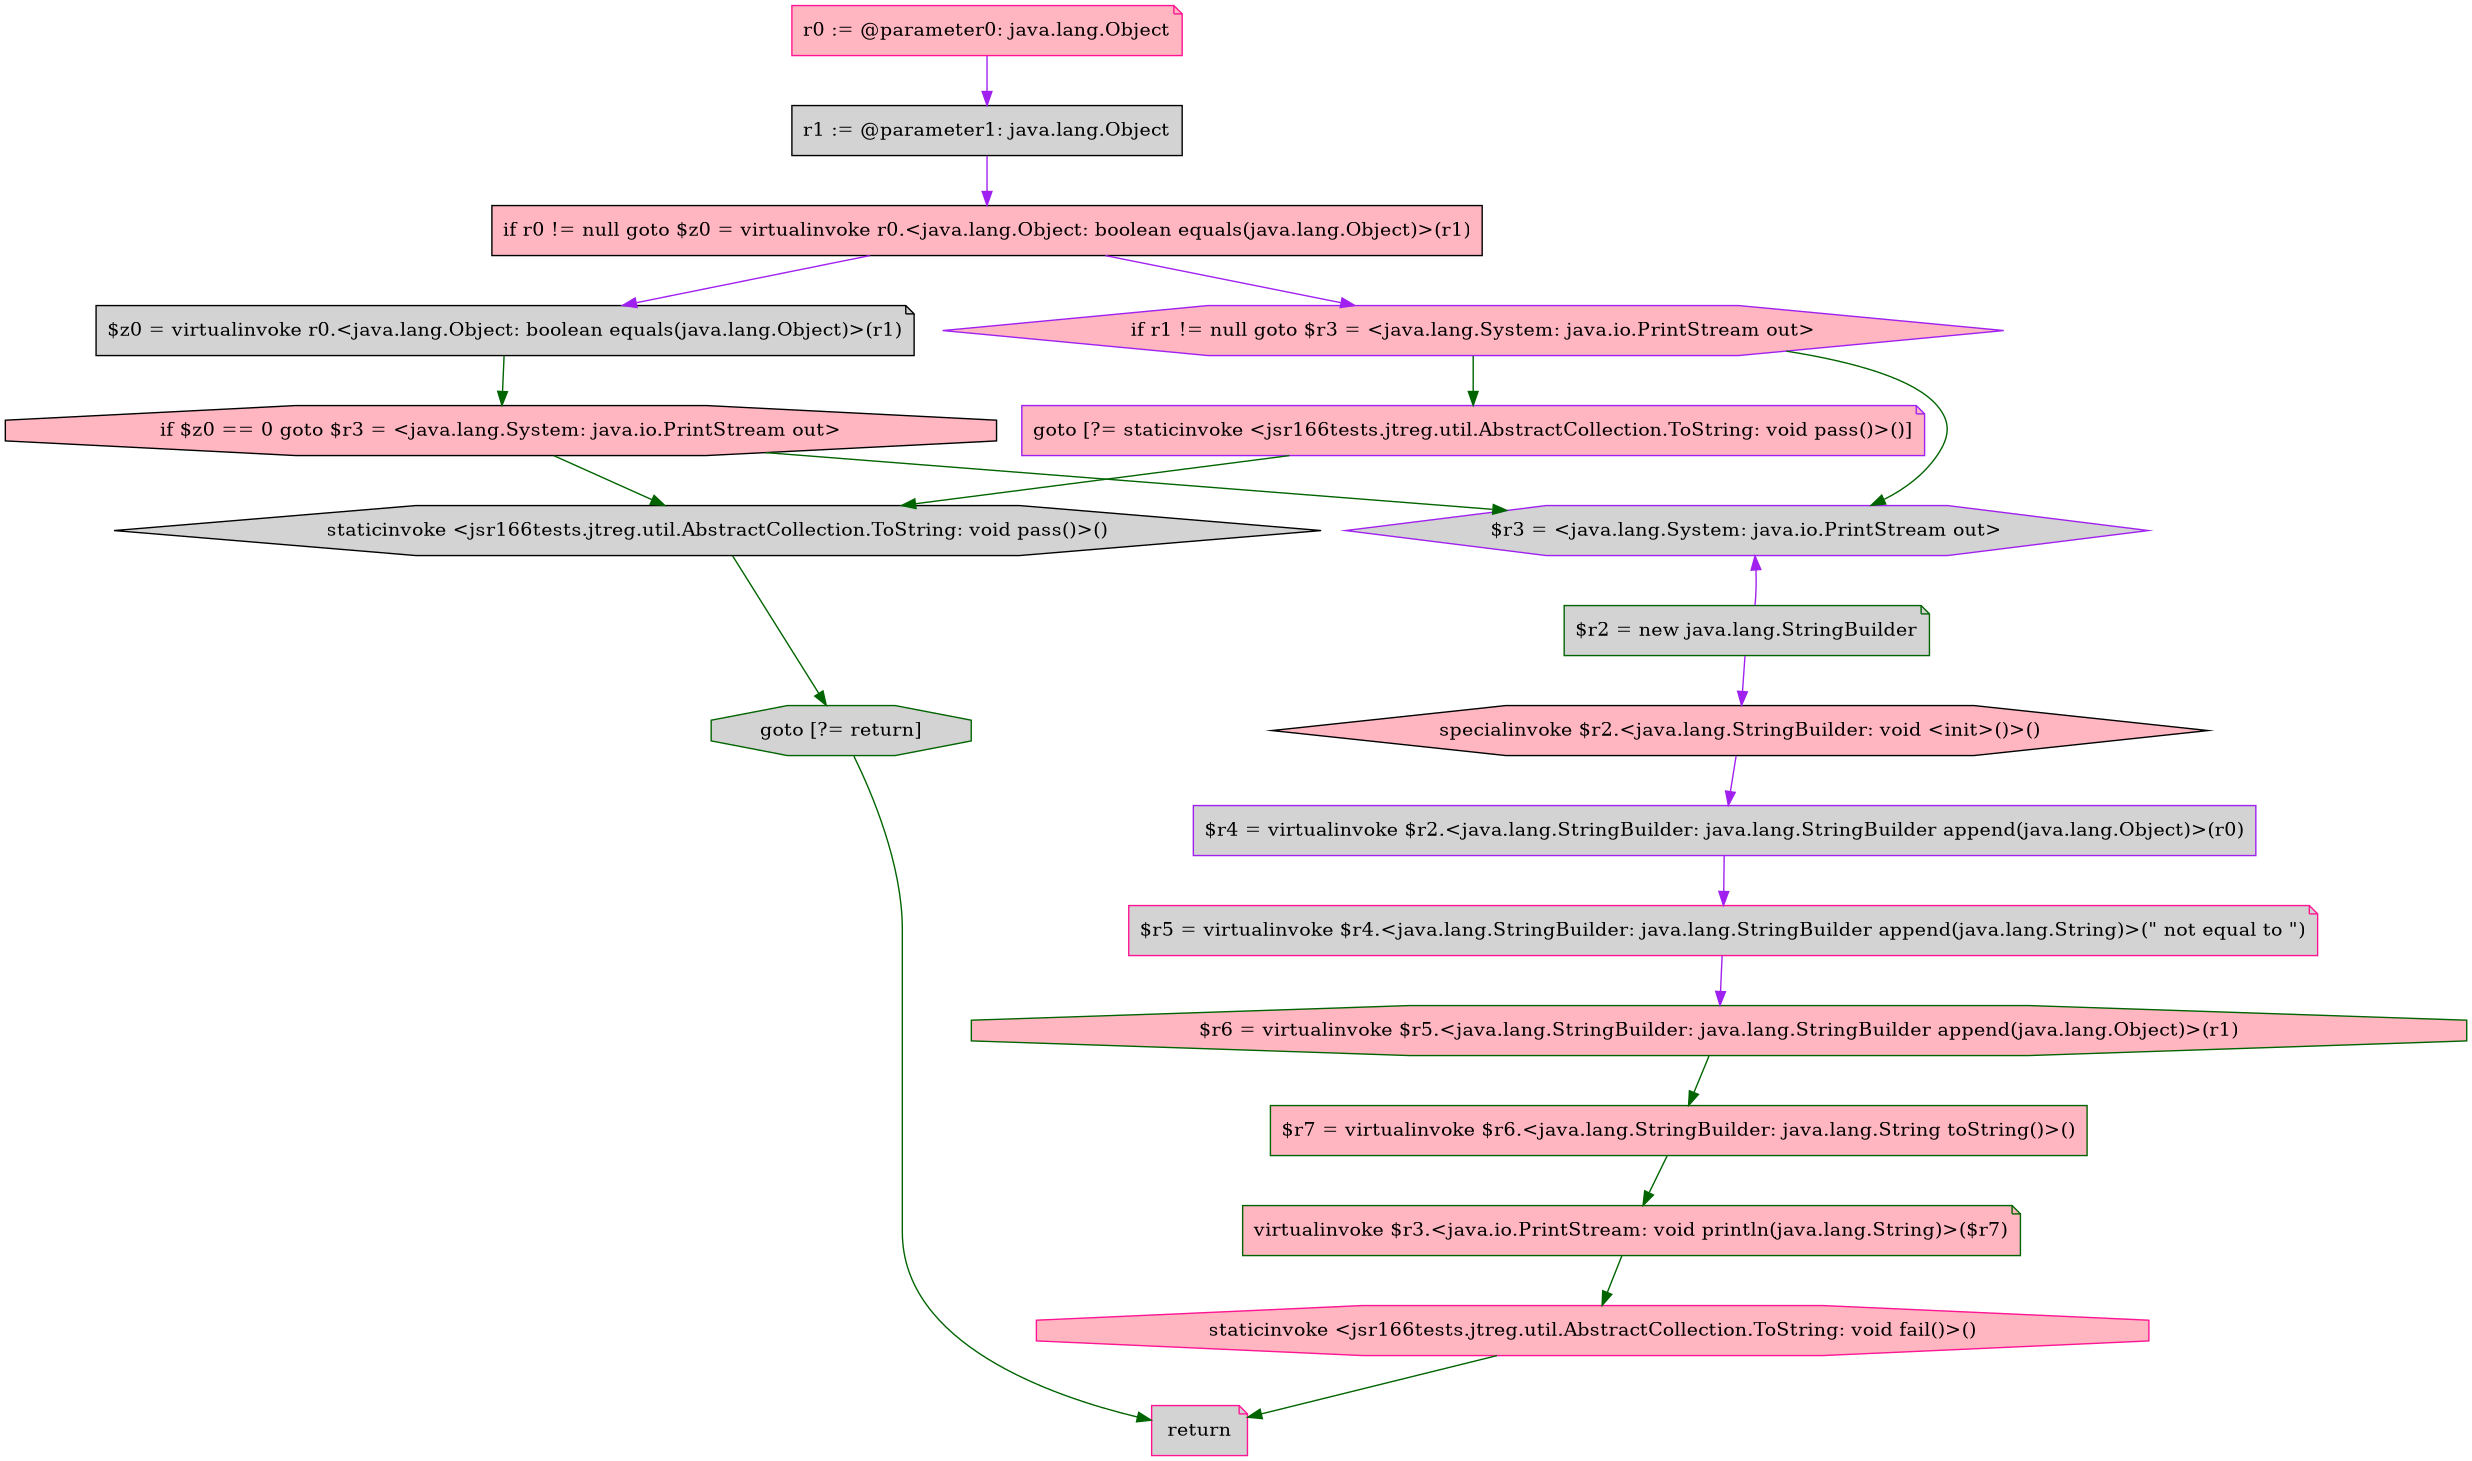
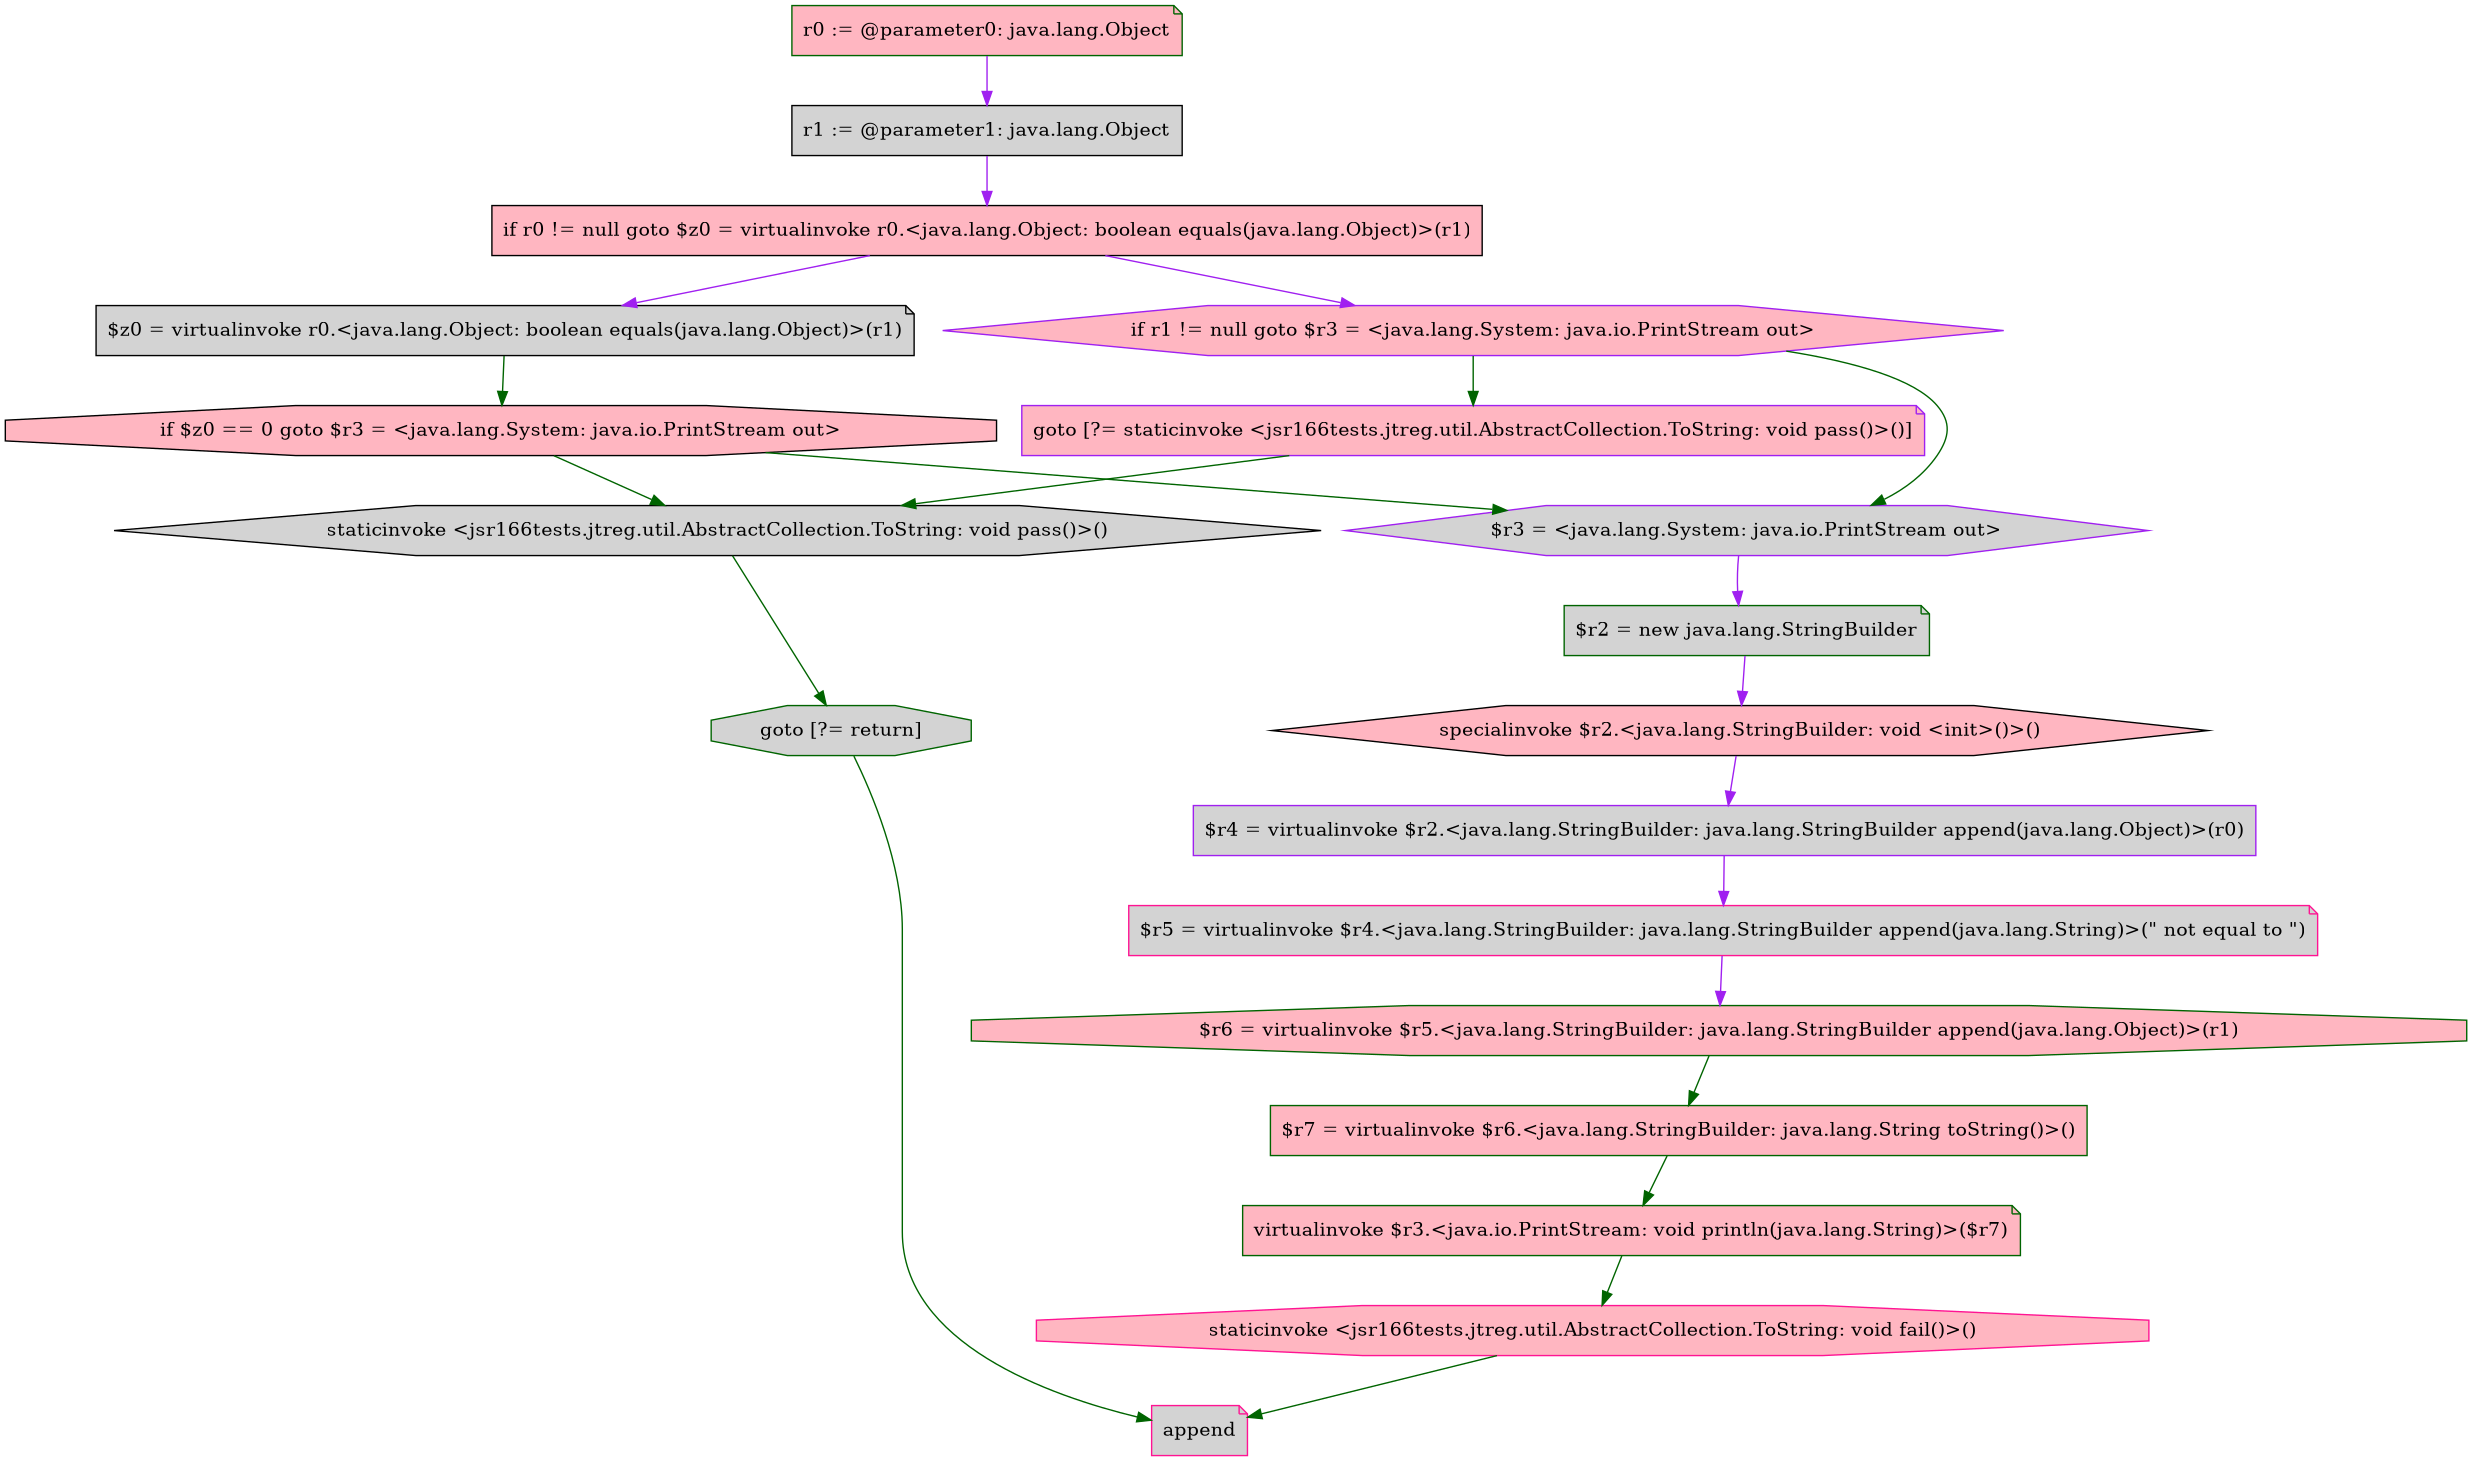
(987, 31) -> (987, 31)
(1756, 588) -> (1737, 574)
(1200, 1431) -> (1200, 1431)
